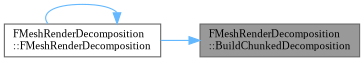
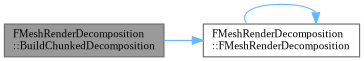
(175, 40) -> (178, 40)
